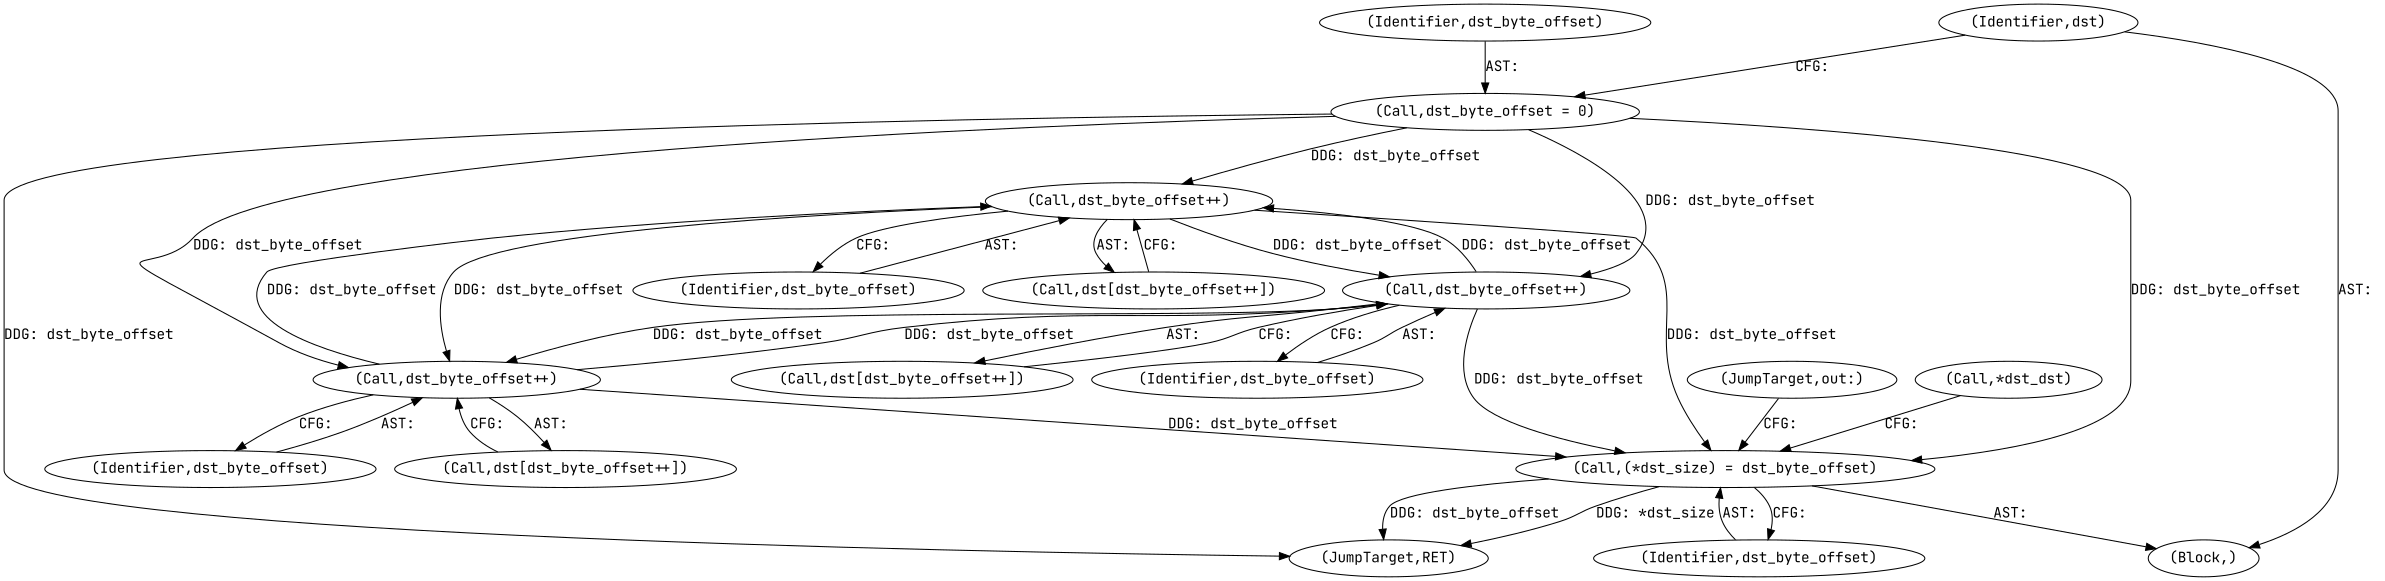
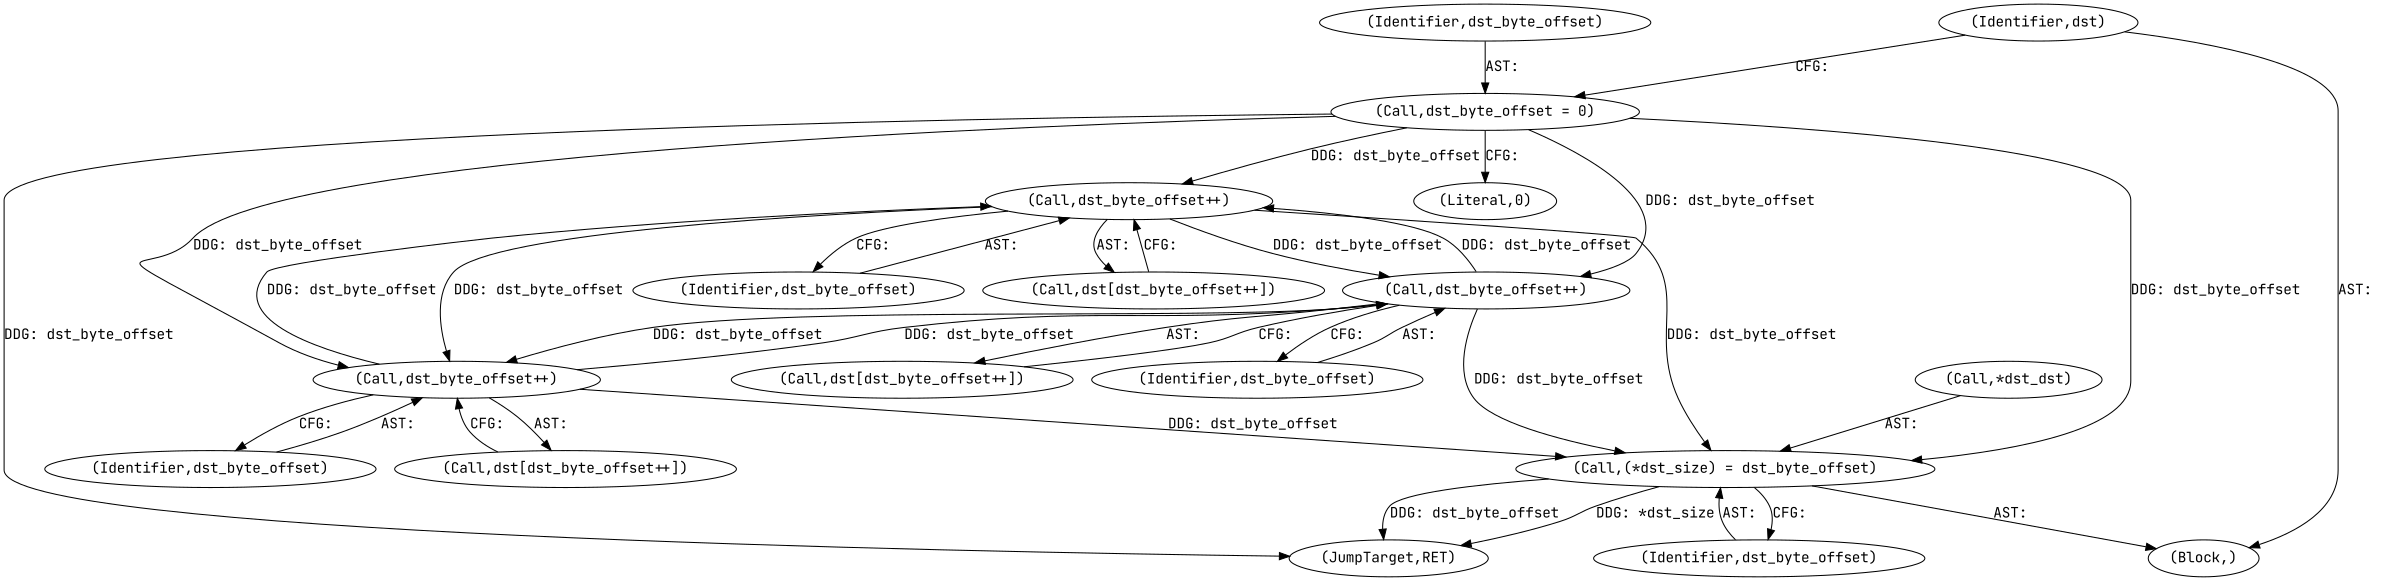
none -> (1485, 201)
(1792, 380) -> none
(1906, 424) -> (1906, 424)
